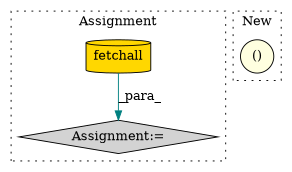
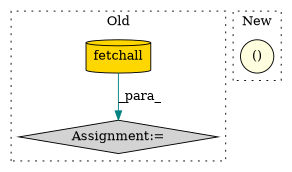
(118, 22) -> (118, 22)
